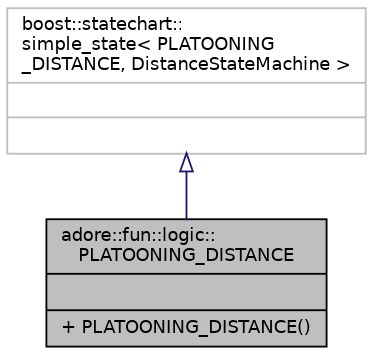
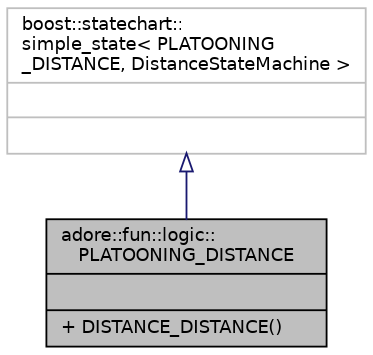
(186, 328) -> (172, 328)
